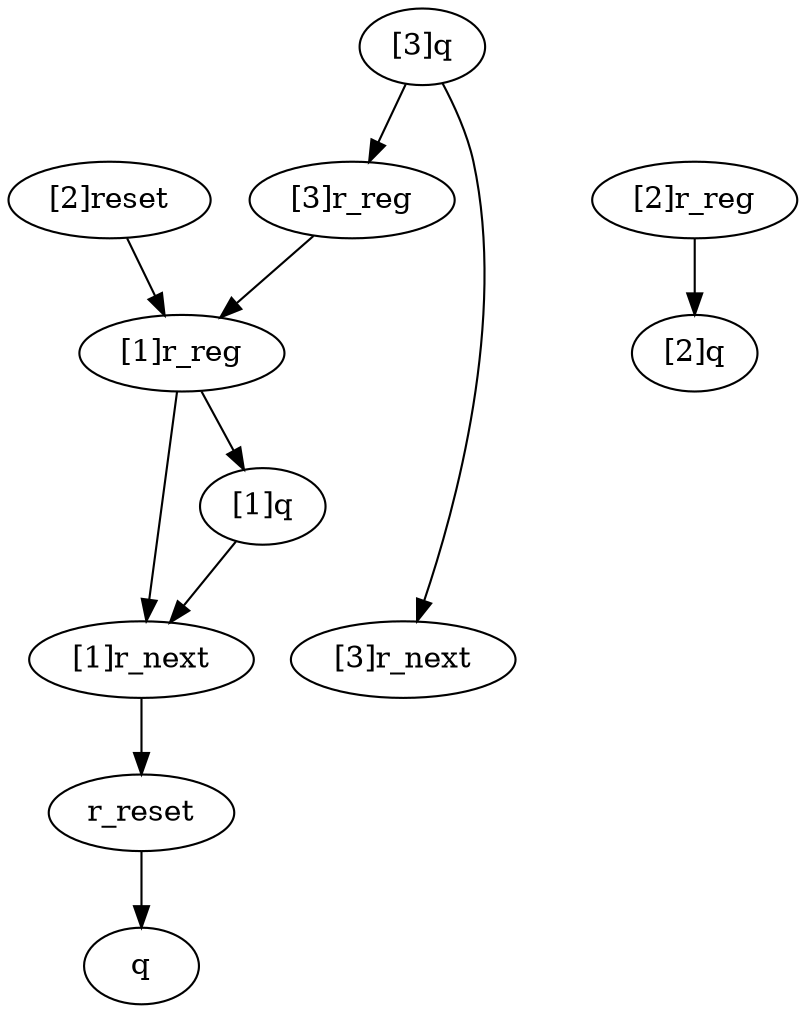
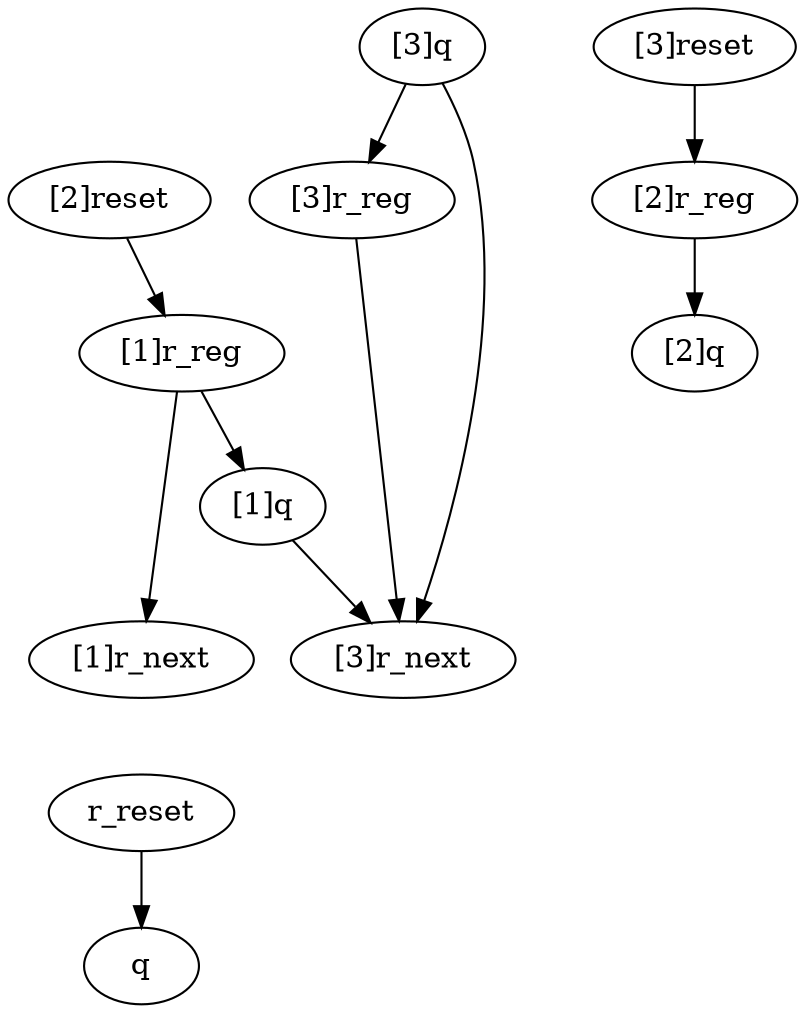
none -> (695, 47)
(275, 269) -> (376, 419)
(210, 574) -> (324, 573)
(141, 726) -> none
